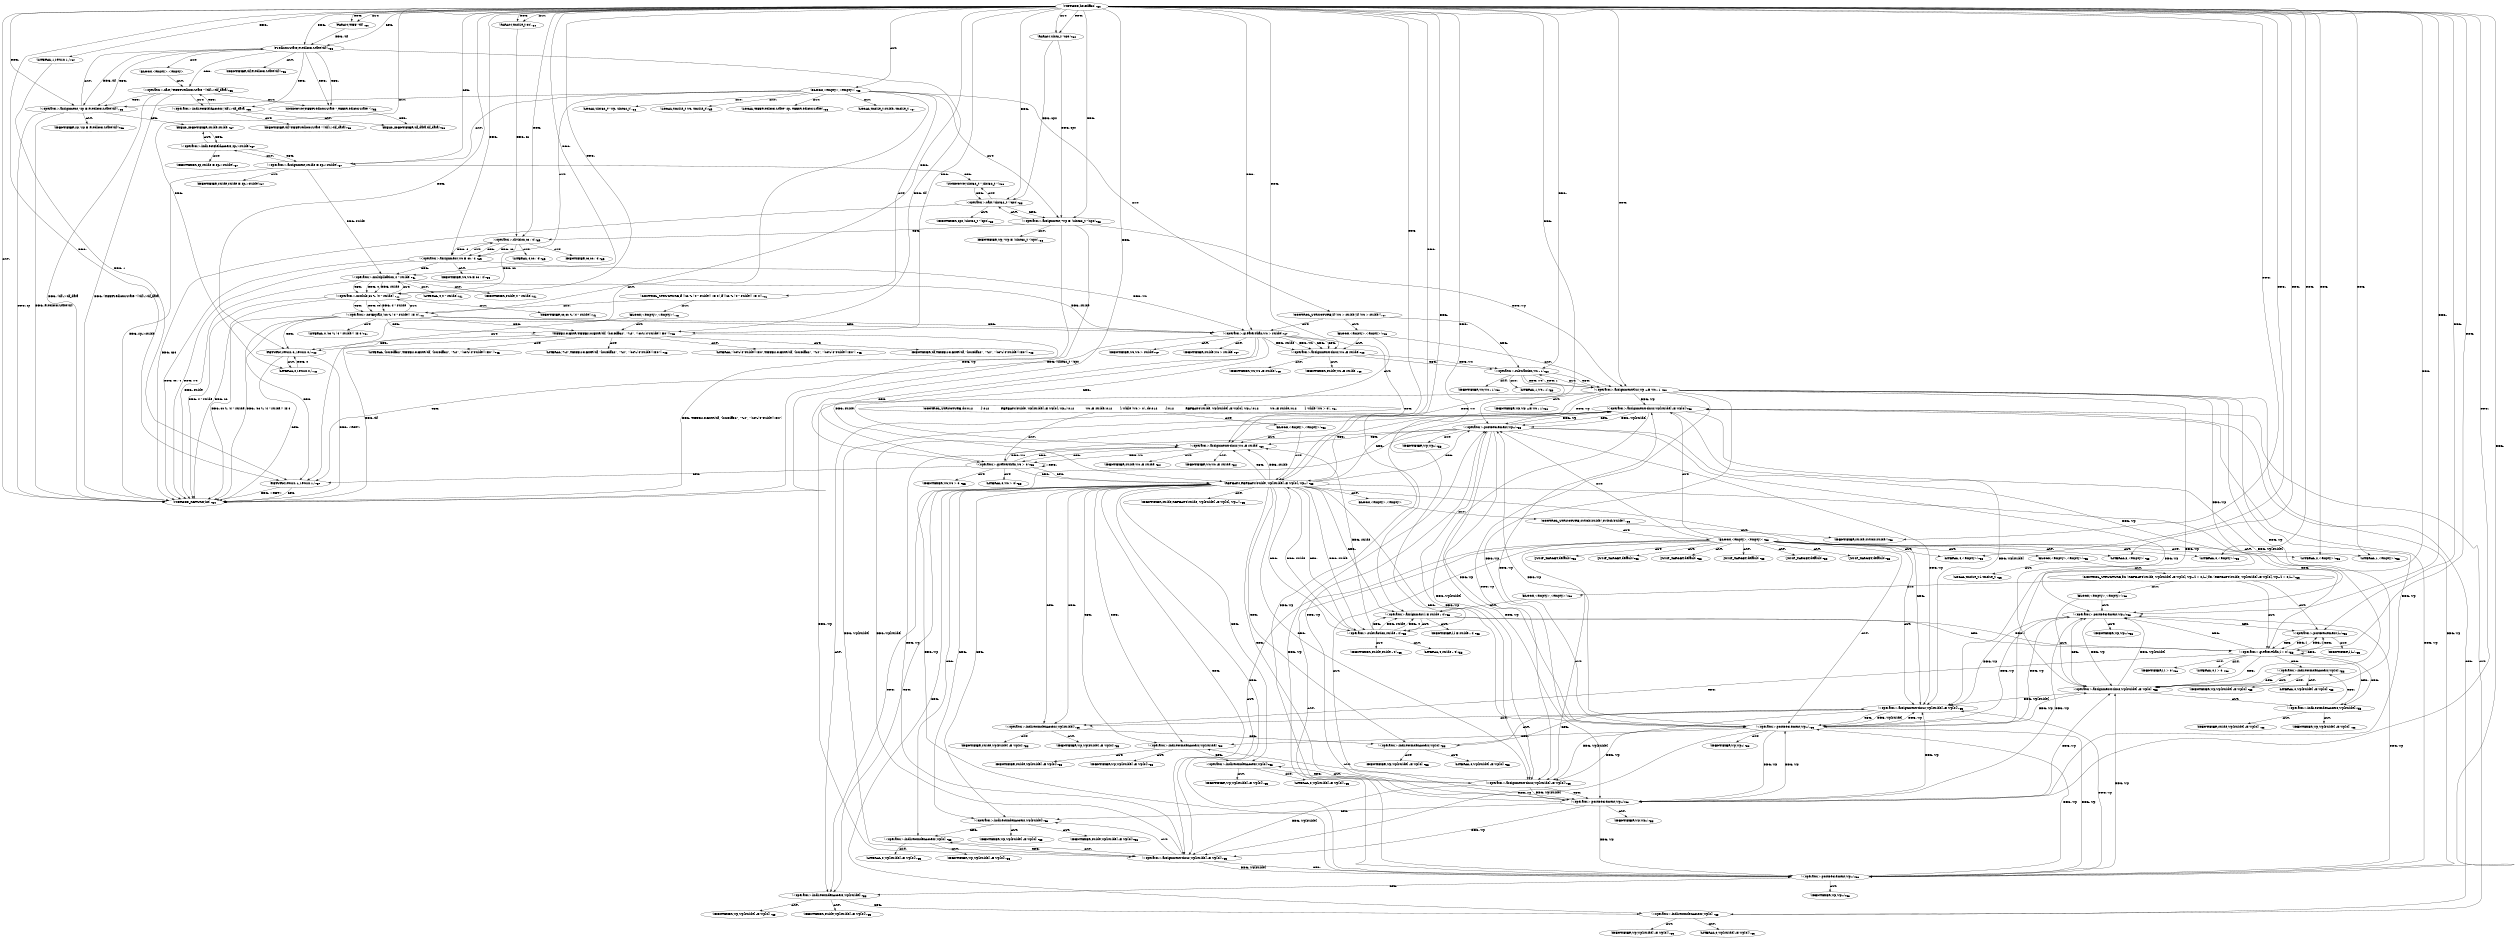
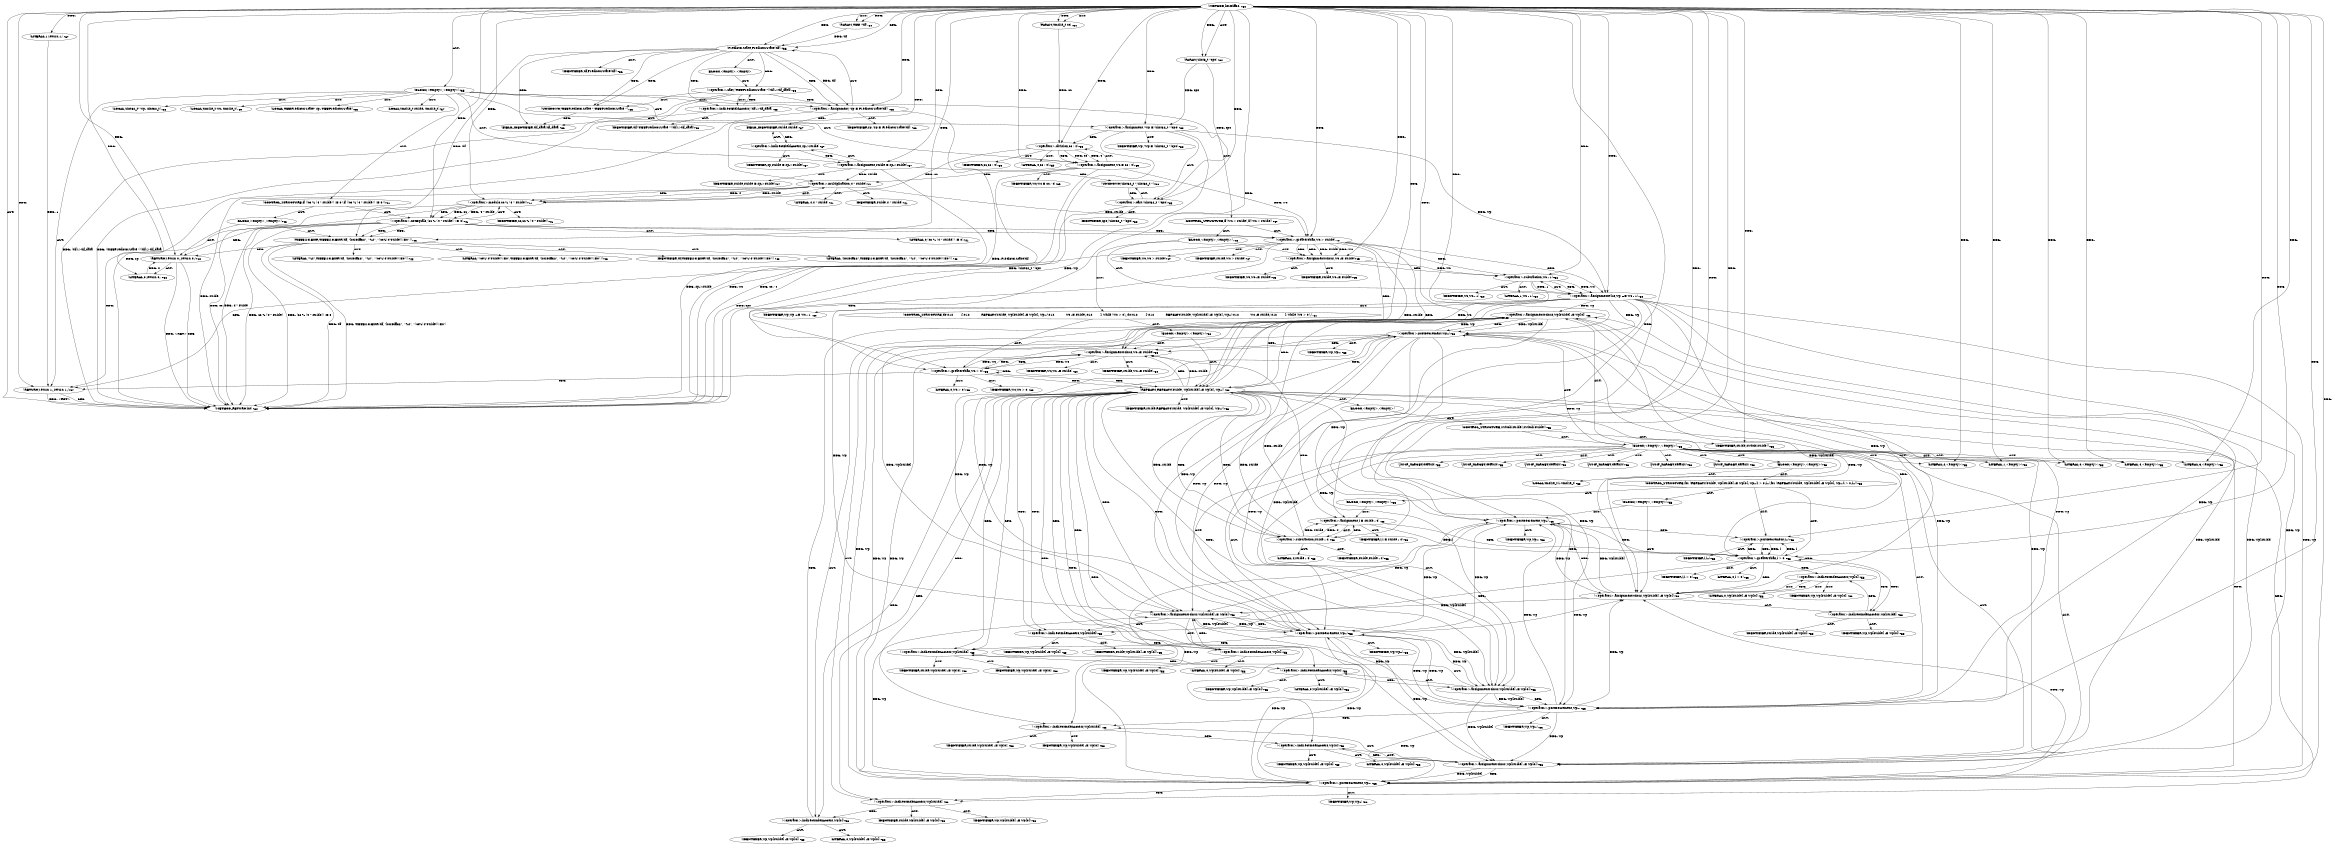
none -> (583, 54)
(1024, 212) -> none
none -> (1474, 258)
(1462, 322) -> (1424, 259)
